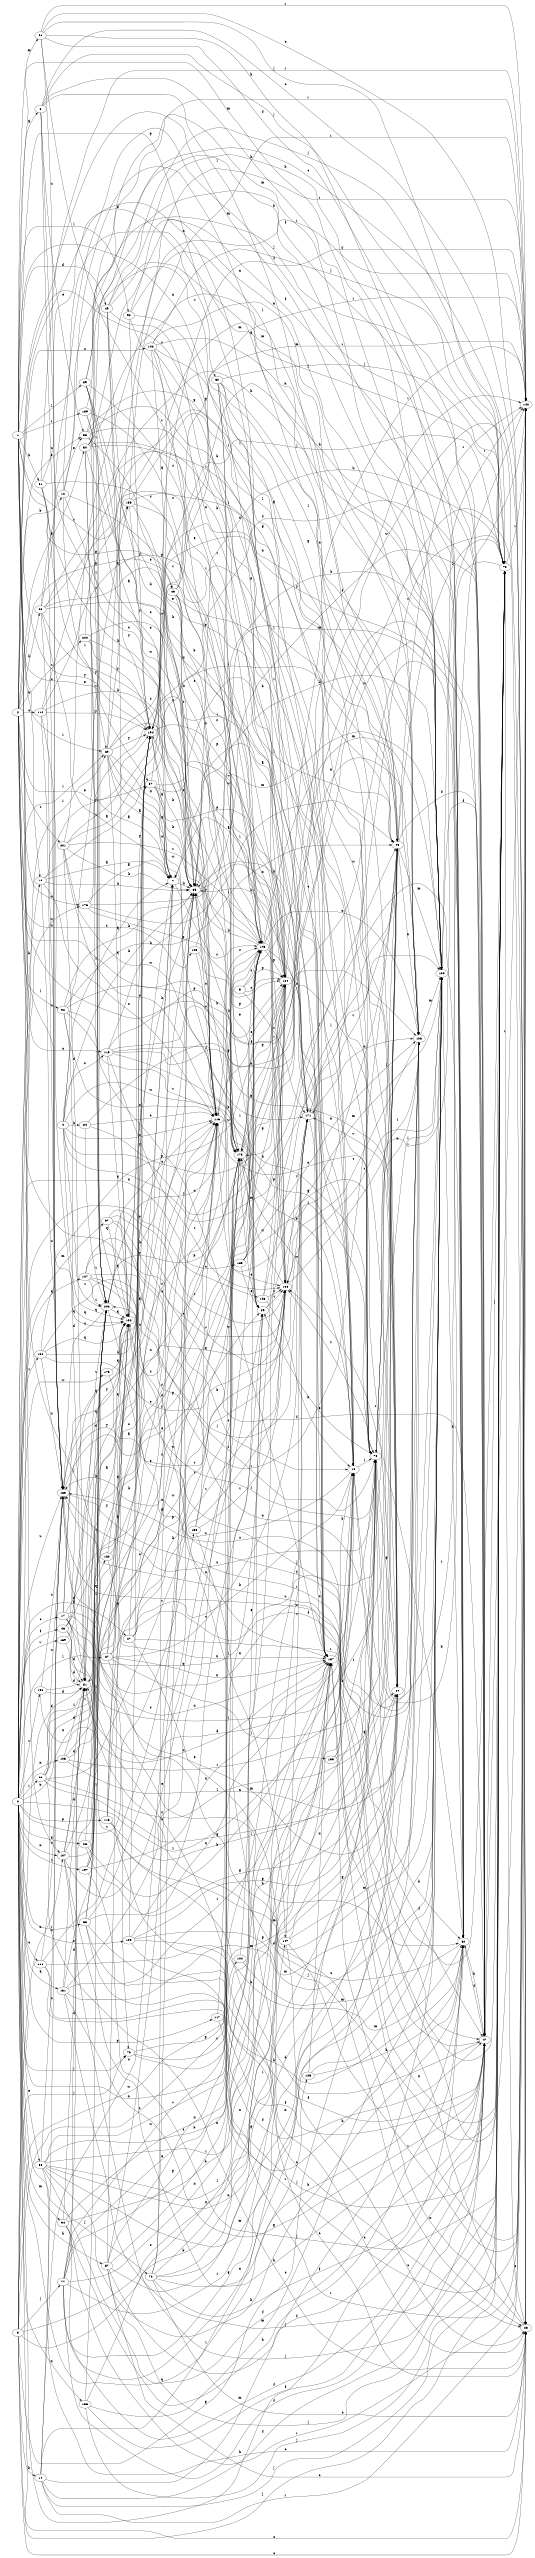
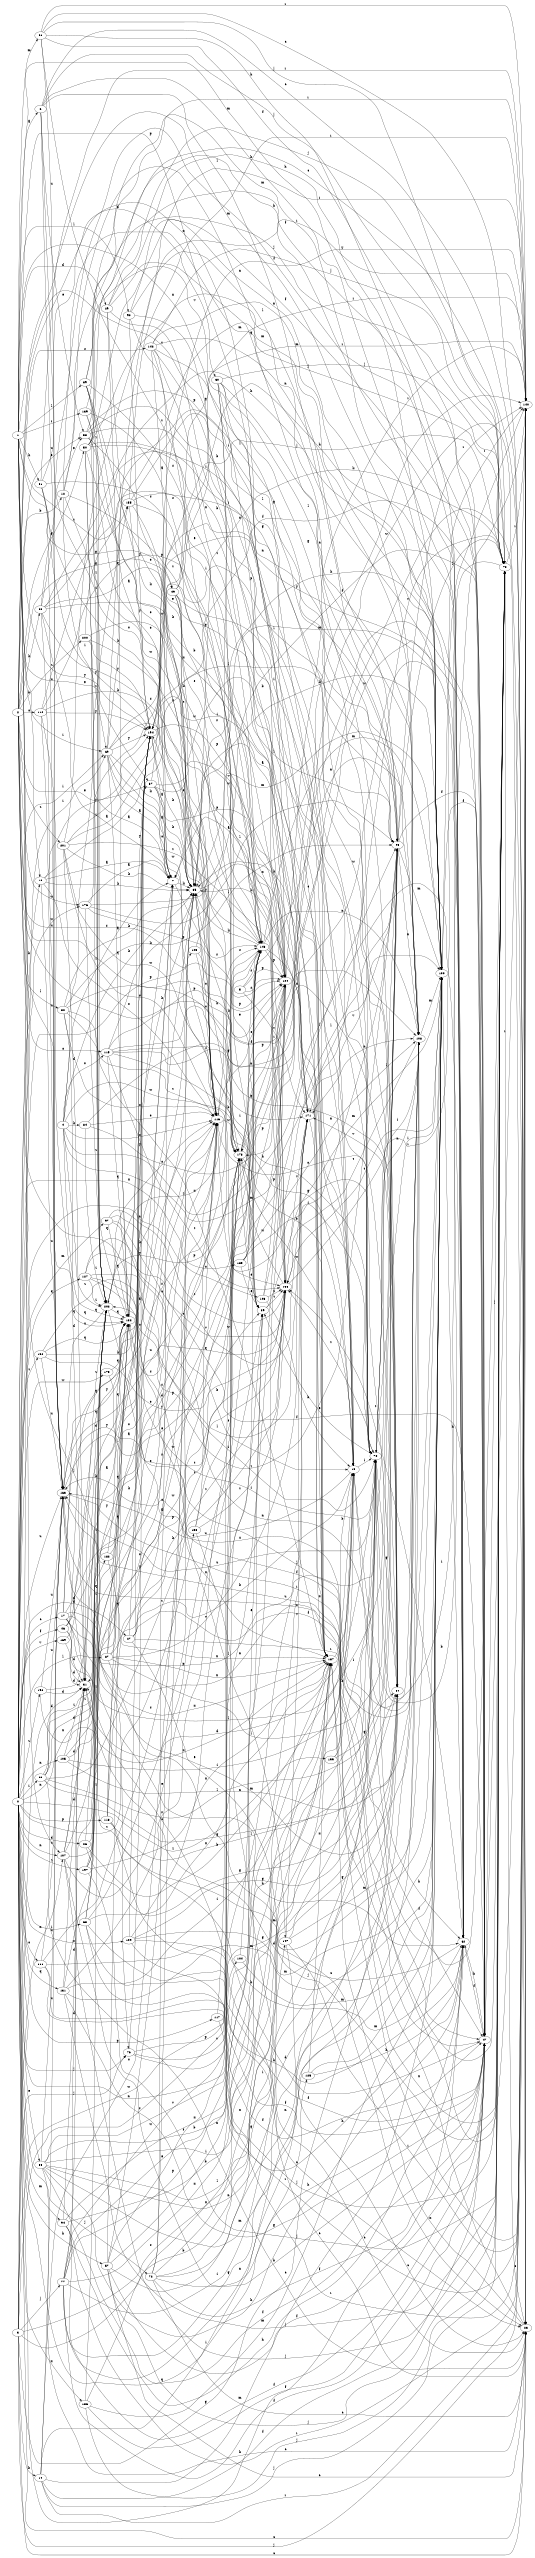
(118, 532) -> (141, 1590)
(221, 883) -> (204, 841)
(63, 1010) -> (63, 1010)
none -> (93, 1105)
(133, 1171) -> (24, 1264)
(446, 2361) -> (493, 2362)
